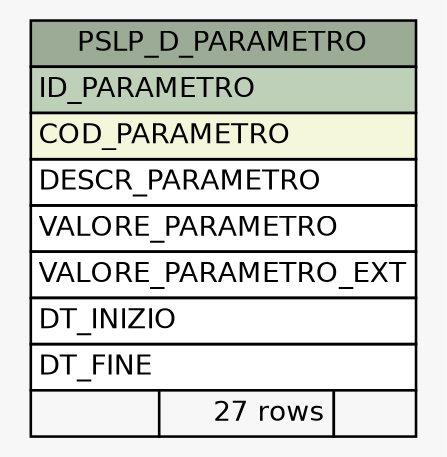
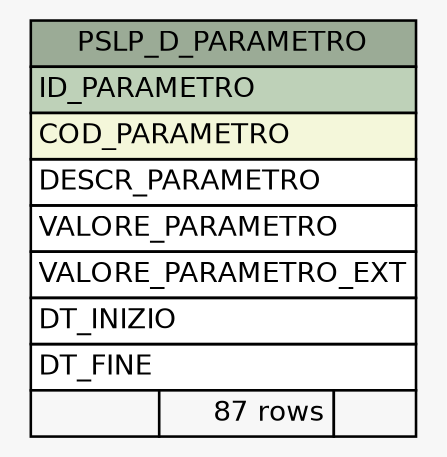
(270, 412) -> (270, 412)
